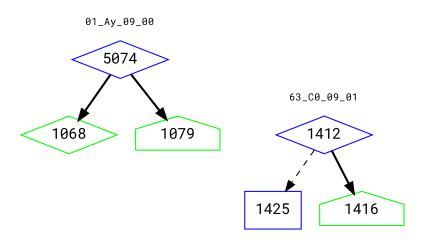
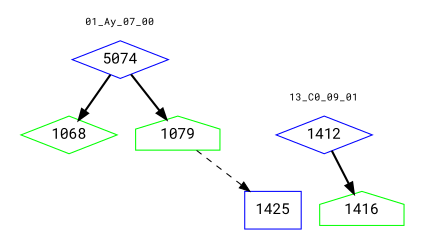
(120, 22) -> (120, 22)
(324, 98) -> (324, 98)
(303, 166) -> (220, 169)
